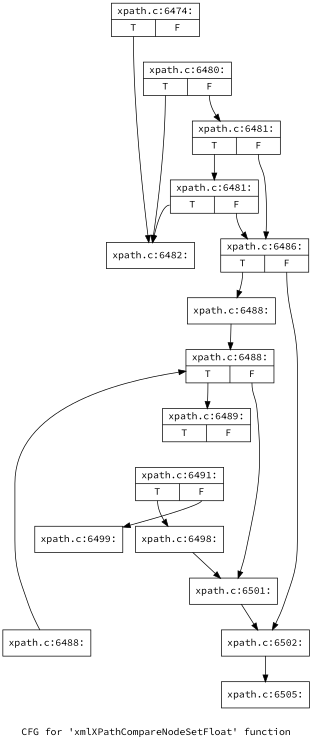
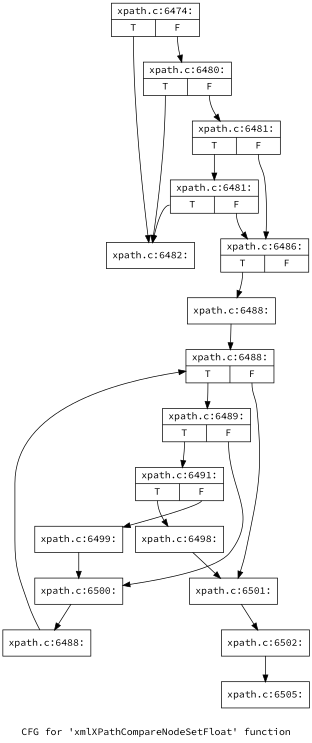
none -> (178, 46)
(297, 449) -> none
none -> (184, 451)
none -> (79, 591)
